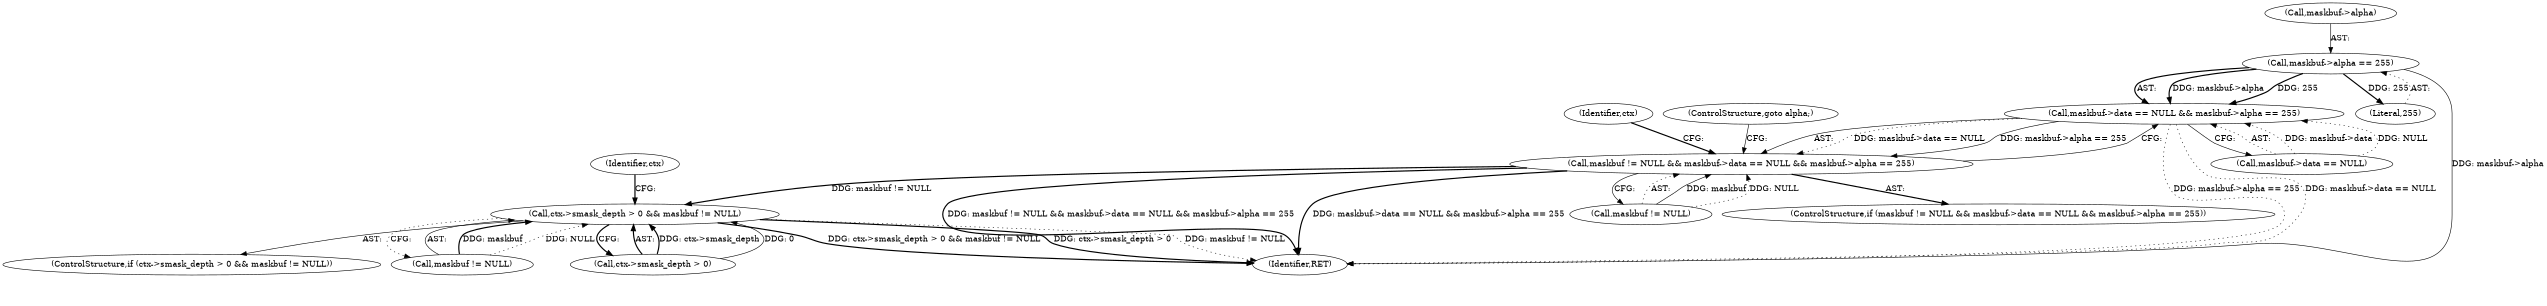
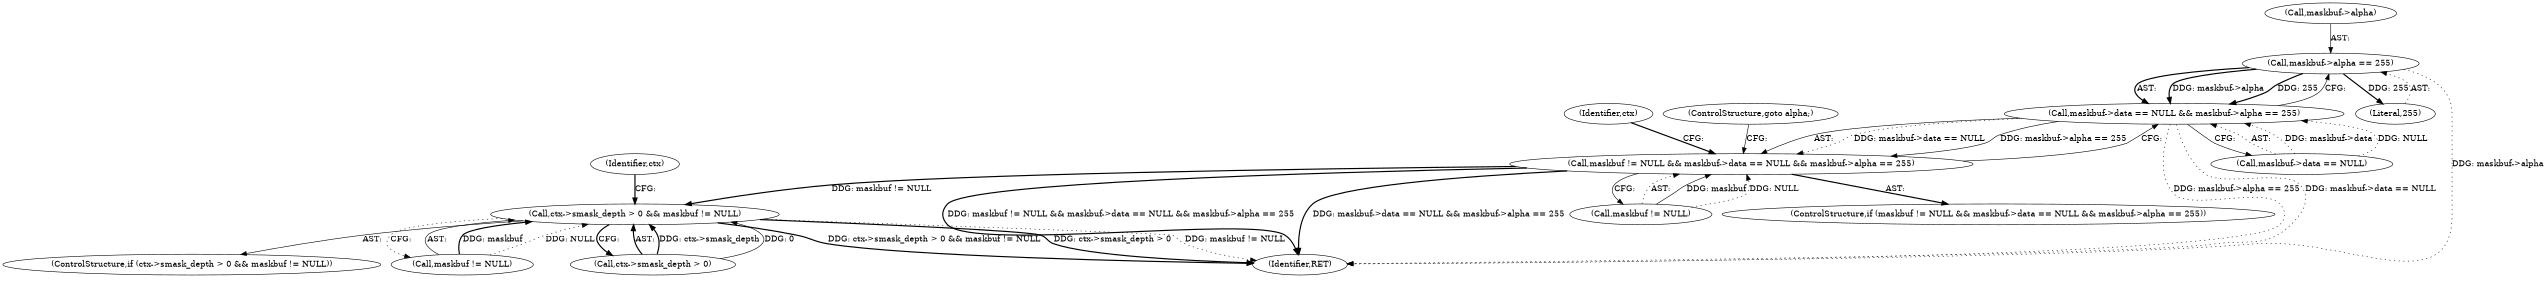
none -> (2307, 99)
(2264, 244) -> (2264, 244)
